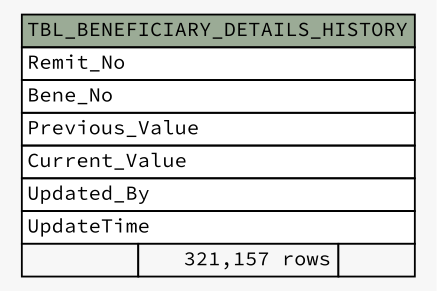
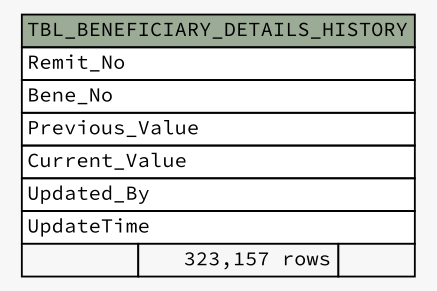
(258, 259) -> (258, 259)
